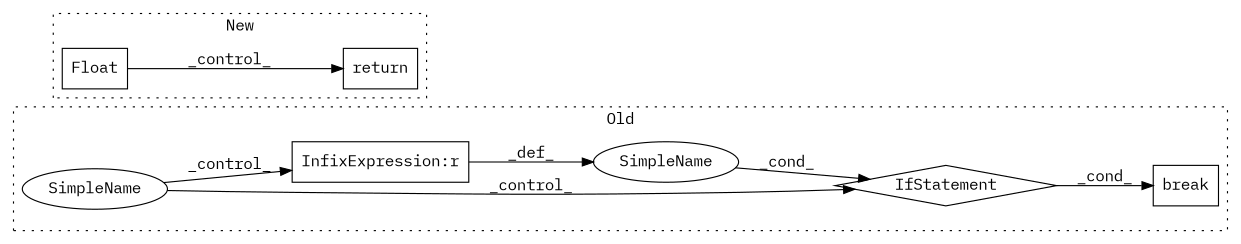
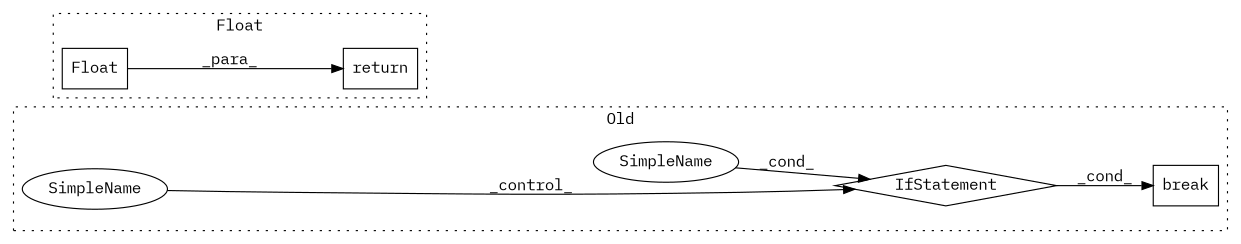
(240, 26) -> (240, 26)
(230, 60) -> (230, 60)
(380, 162) -> none
